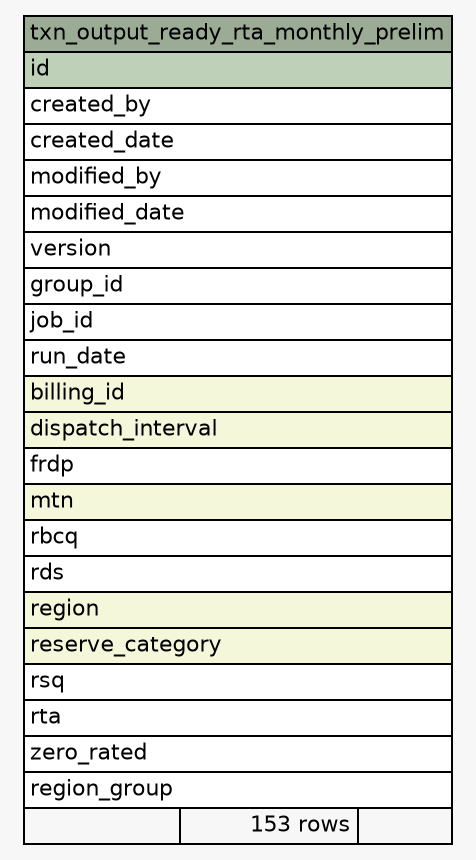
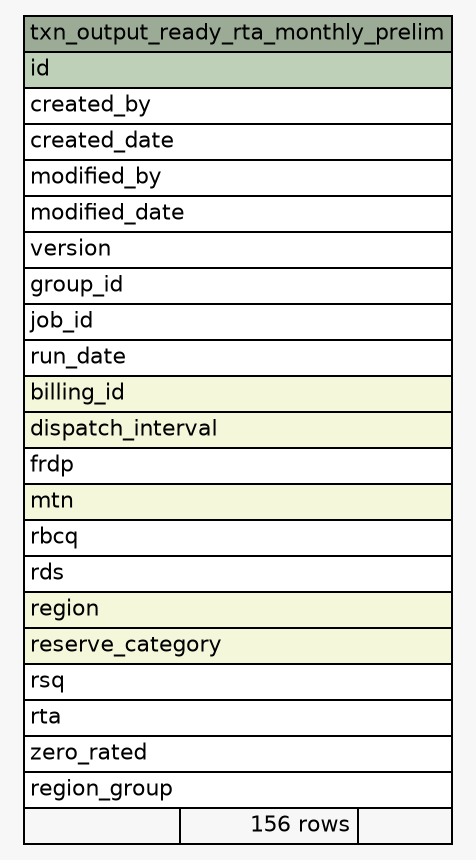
(301, 825) -> (301, 825)
